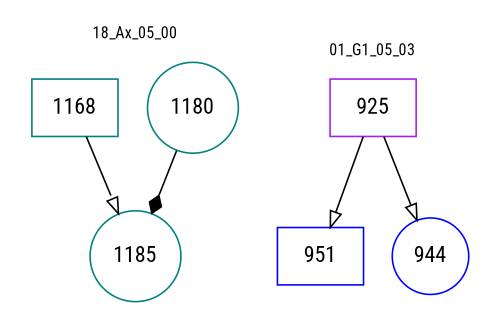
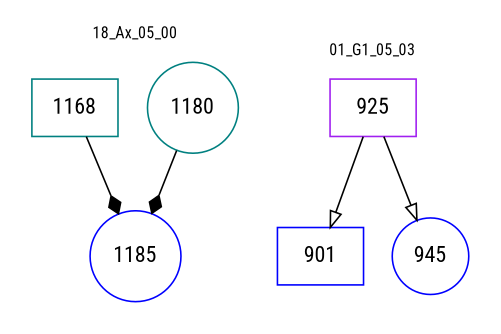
(99, 166) -> (99, 166)
(136, 256) -> (136, 256)
(320, 256) -> (320, 256)
(430, 256) -> (430, 256)
